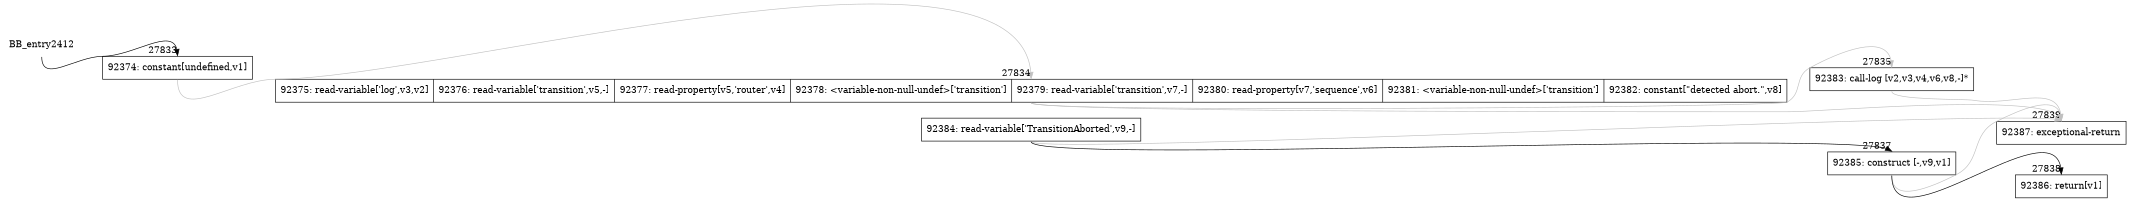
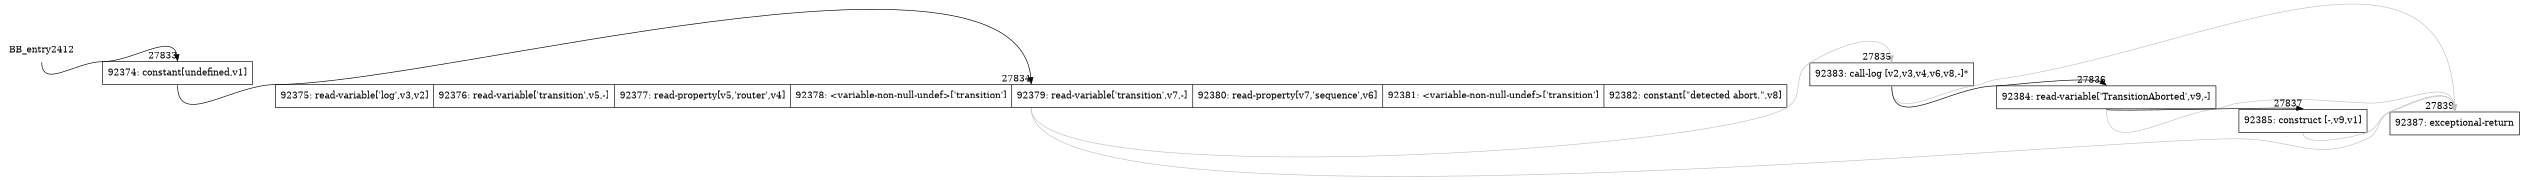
(609, 31) -> (609, 37)
none -> (1988, 87)
(2061, 186) -> none
